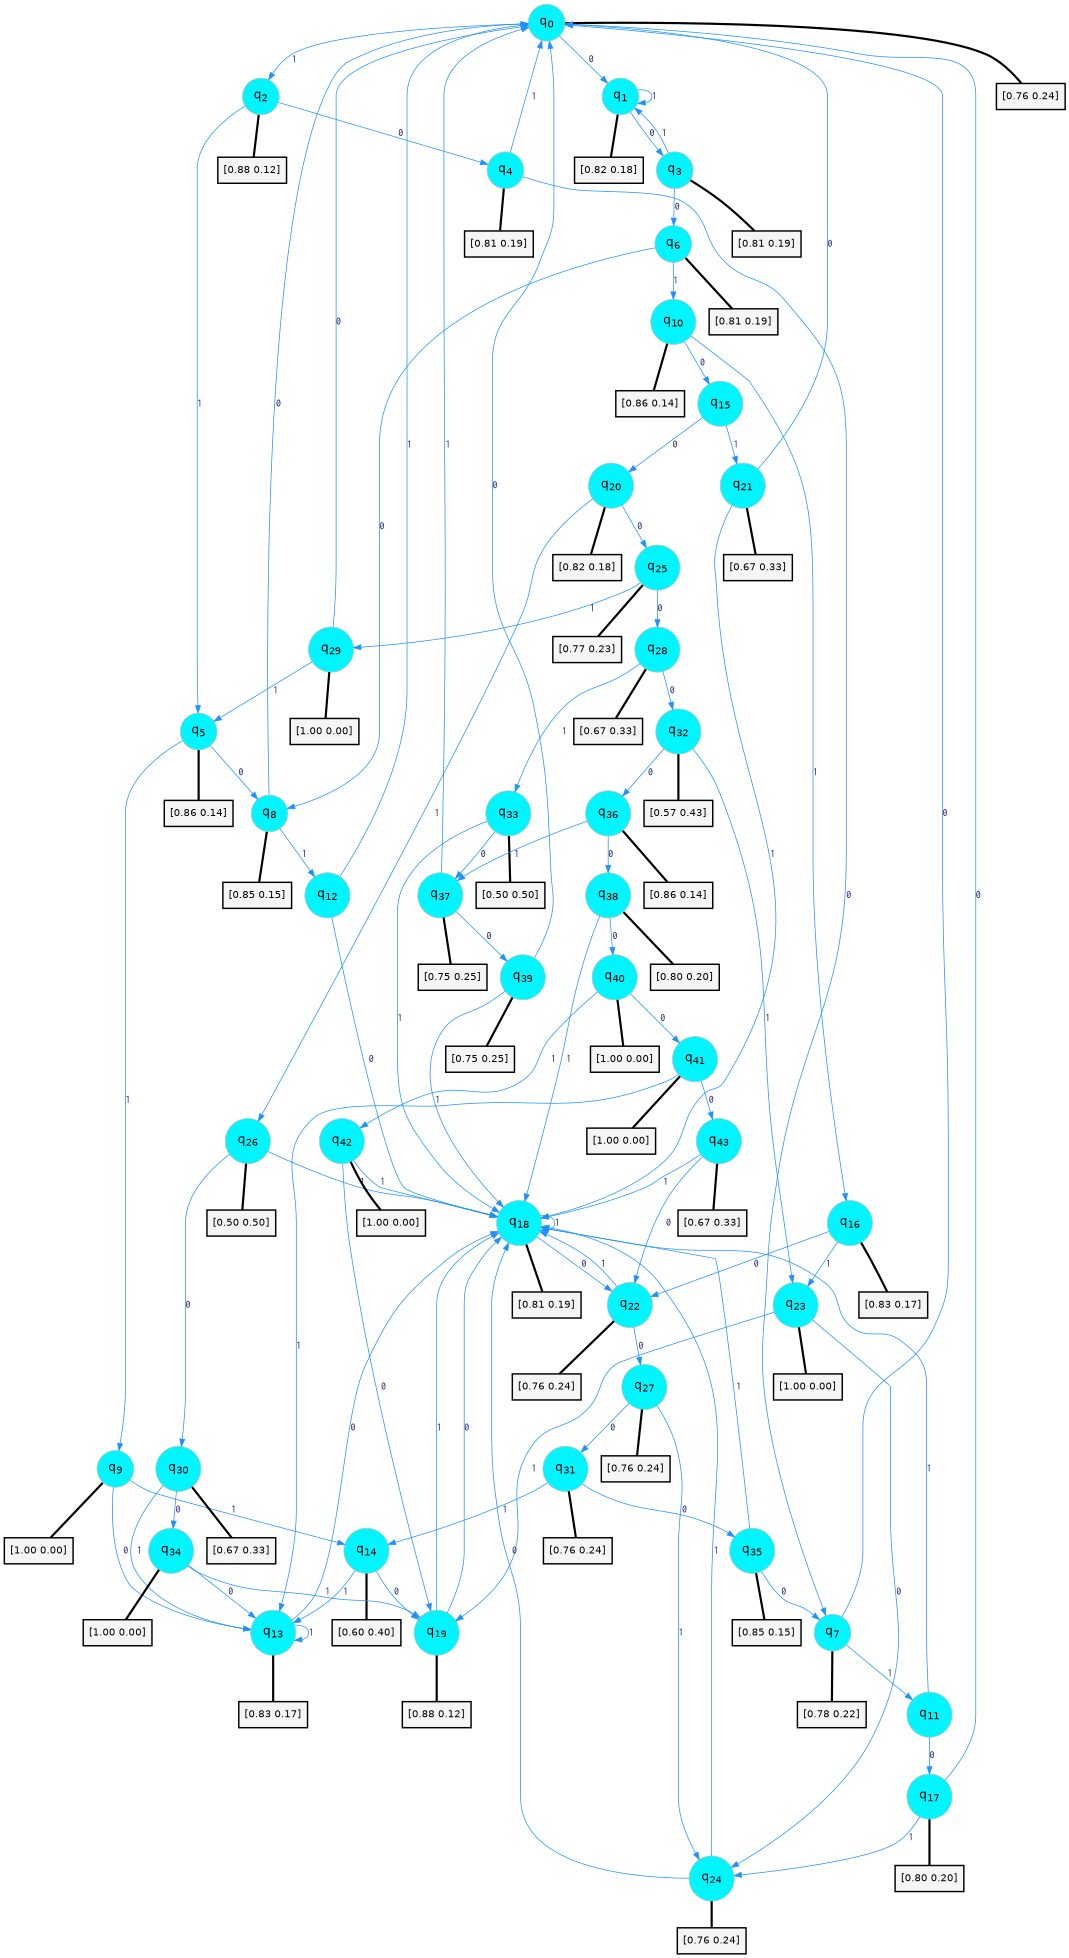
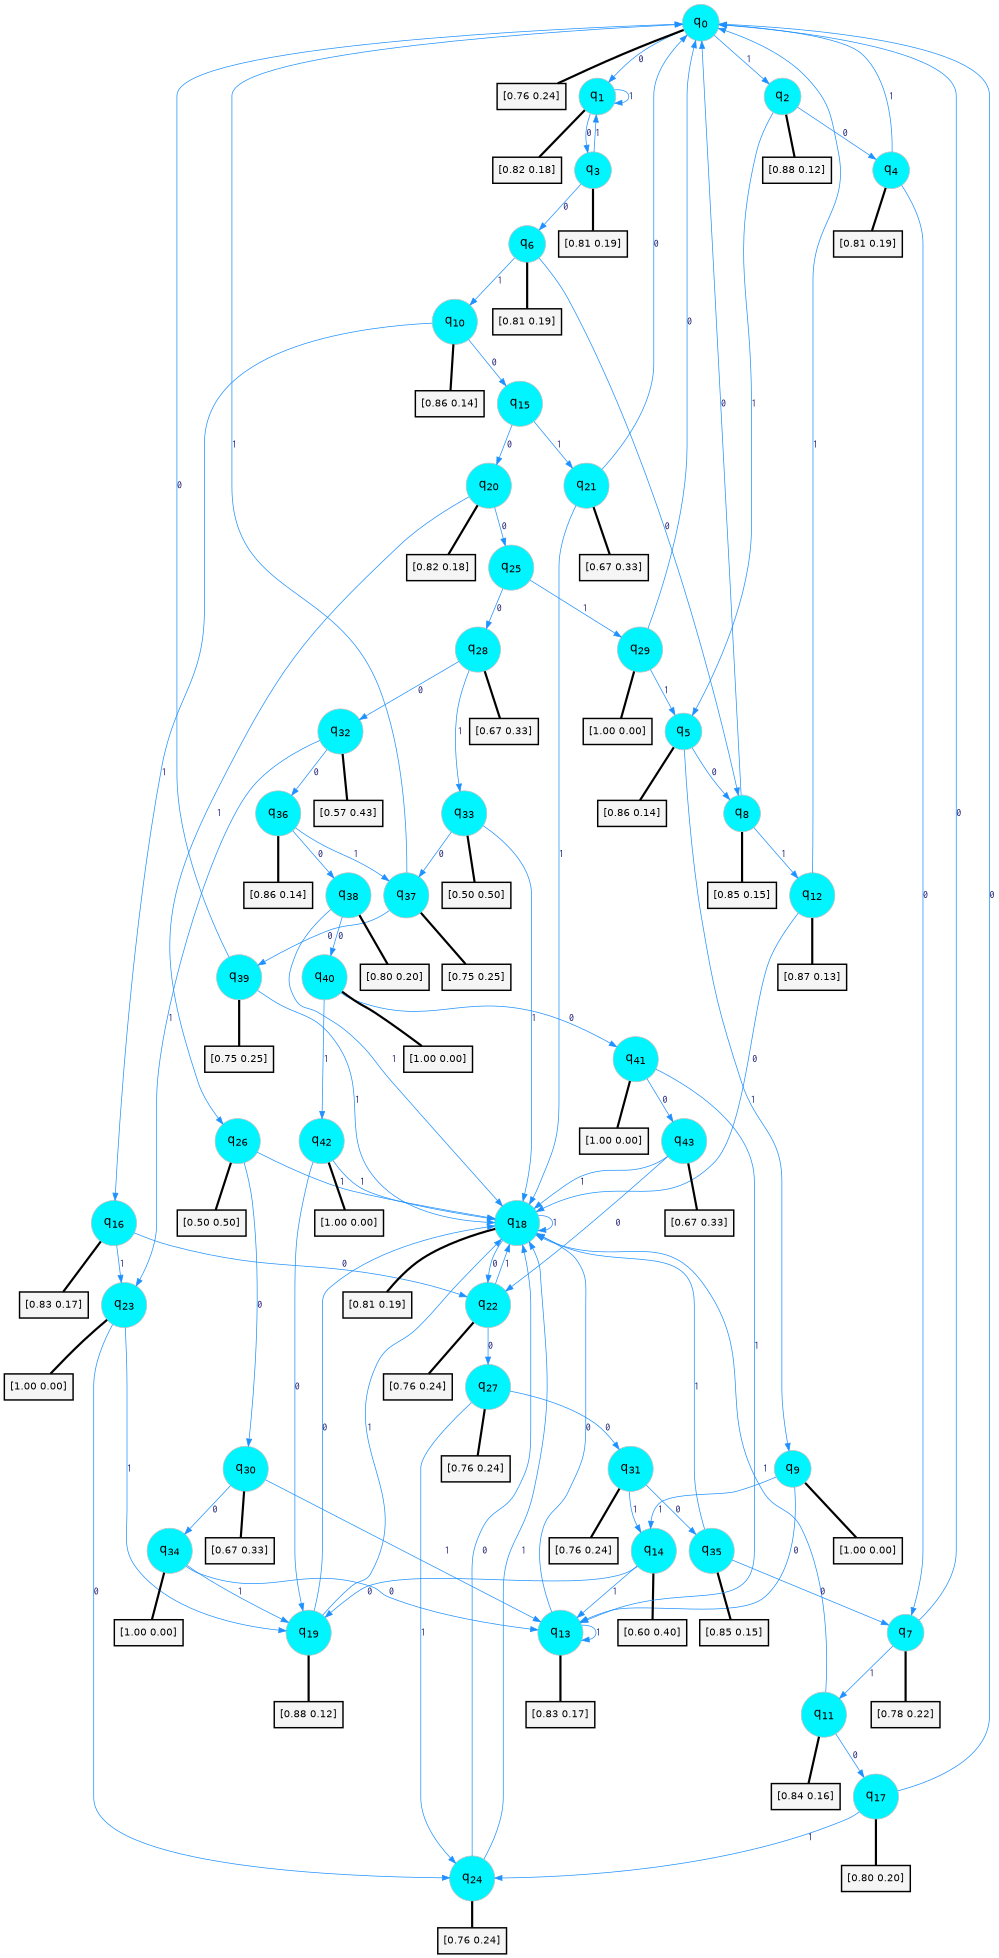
(587, 650) -> none
none -> (812, 977)
none -> (806, 1797)
